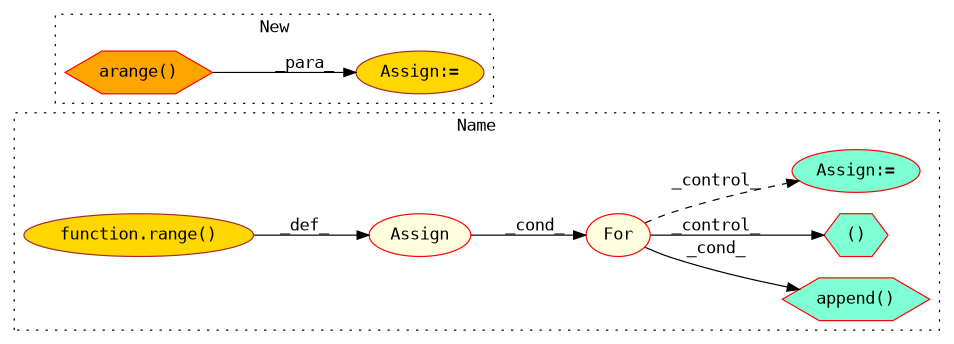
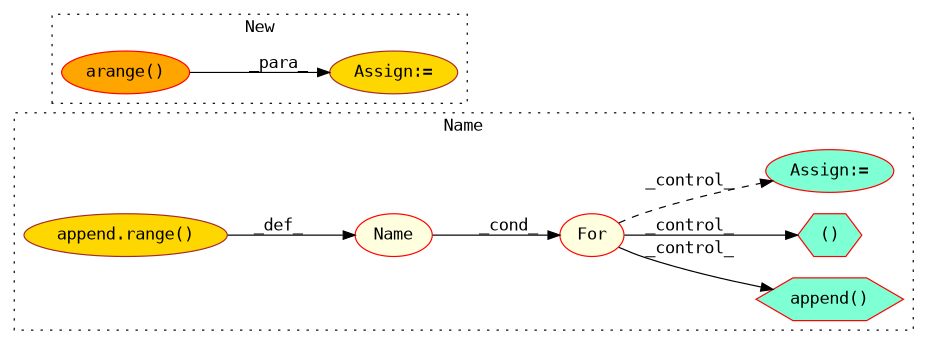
(139, 72) -> (126, 72)
(139, 235) -> (126, 235)
(420, 235) -> (394, 235)
(716, 249) -> (690, 249)
